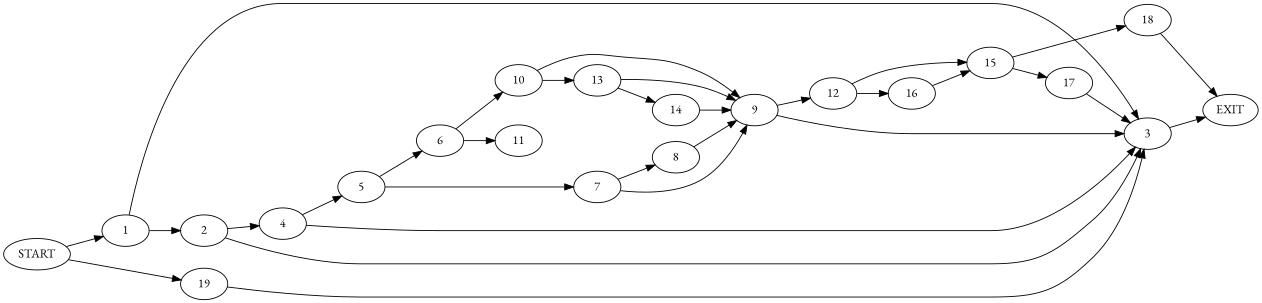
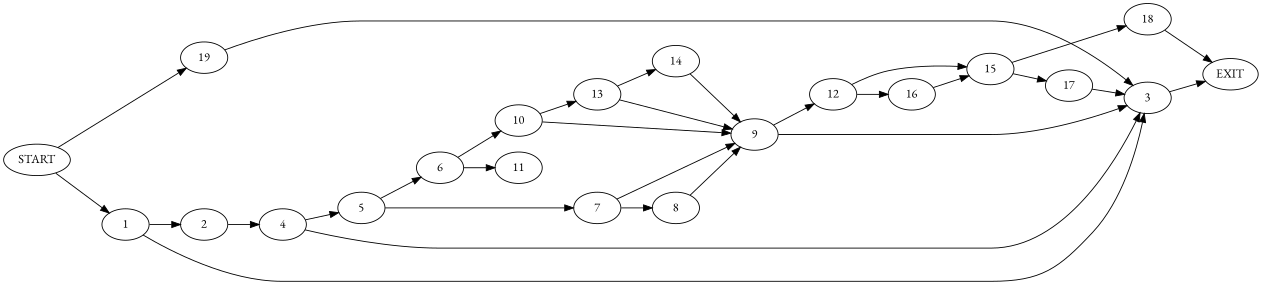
(703, 264) -> none
